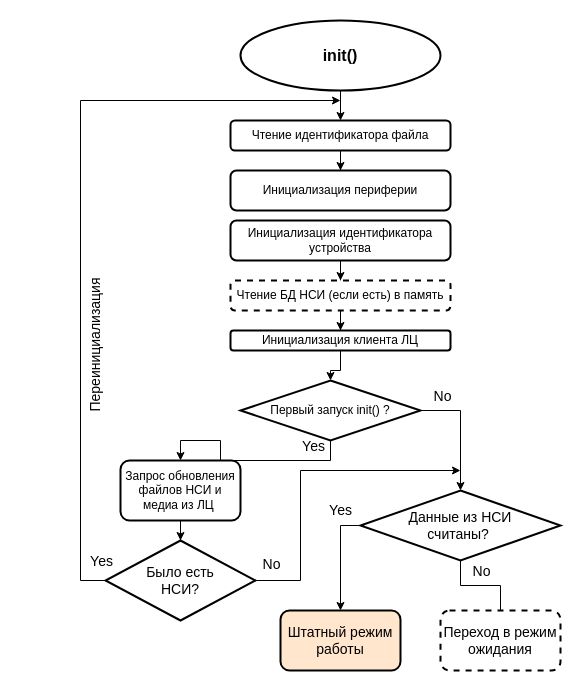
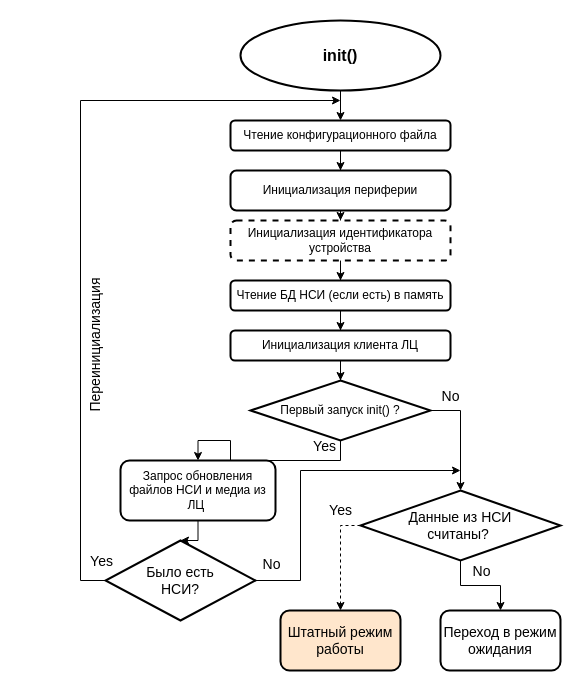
(341, 136) -> (341, 136)
none -> (341, 217)
(341, 241) -> (341, 241)
(341, 296) -> (341, 296)
(341, 341) -> (341, 346)
(331, 411) -> (341, 411)
(181, 491) -> (198, 491)
(341, 555) -> (341, 555)
(501, 605) -> (501, 602)
(501, 641) -> (501, 641)
